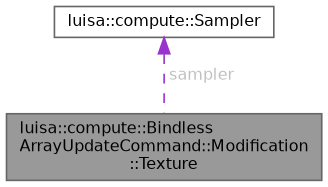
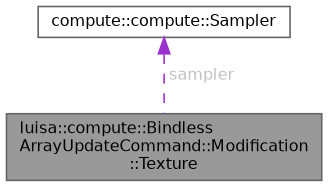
(164, 22) -> (164, 22)
